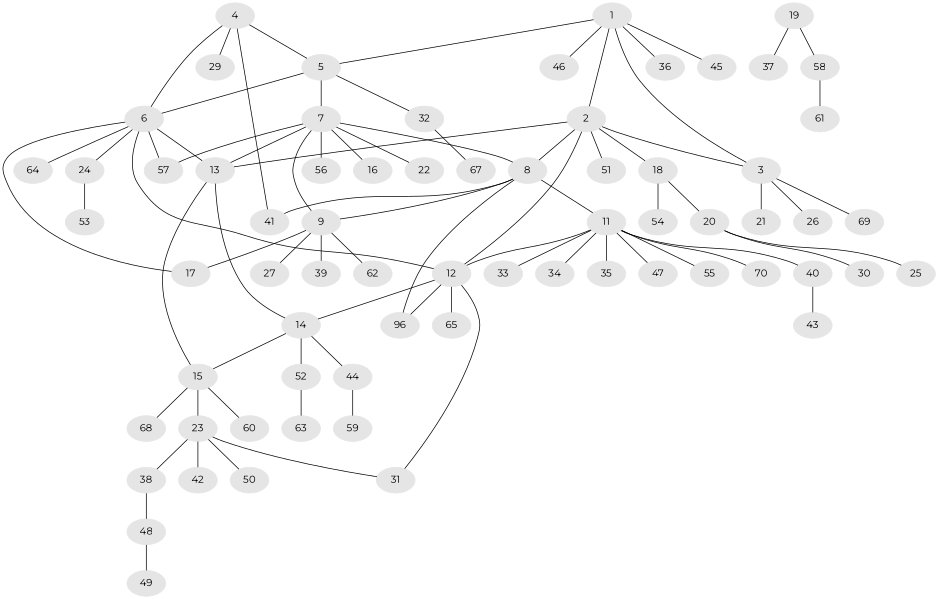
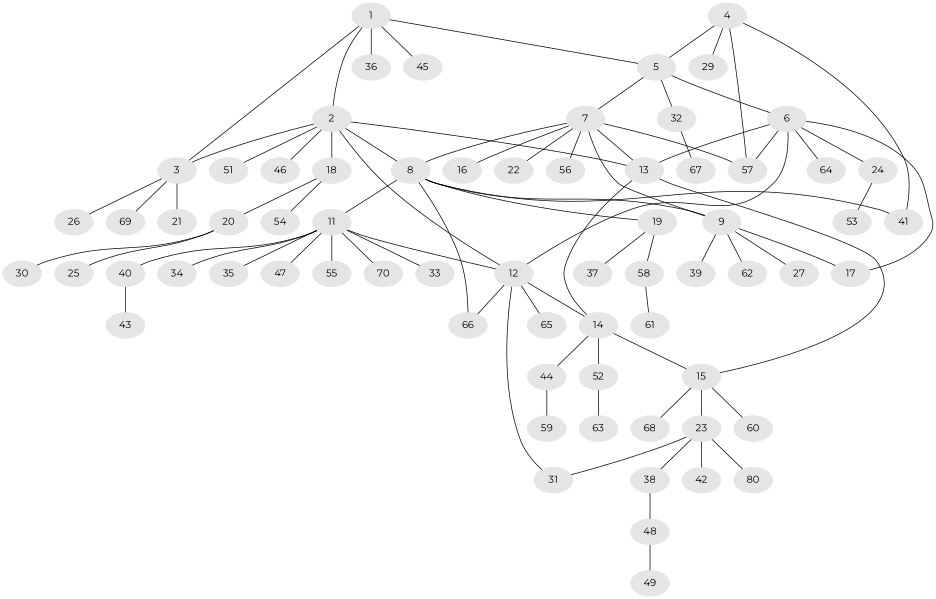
(586, 42) -> (306, 145)
(182, 62) -> (739, 93)
none -> (530, 206)
(400, 325) -> (468, 325)
(250, 480) -> (753, 480)
